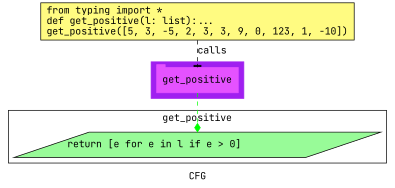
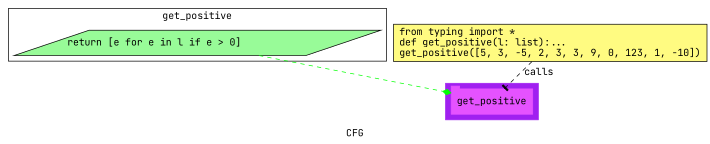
(197, 106) -> (351, 73)
